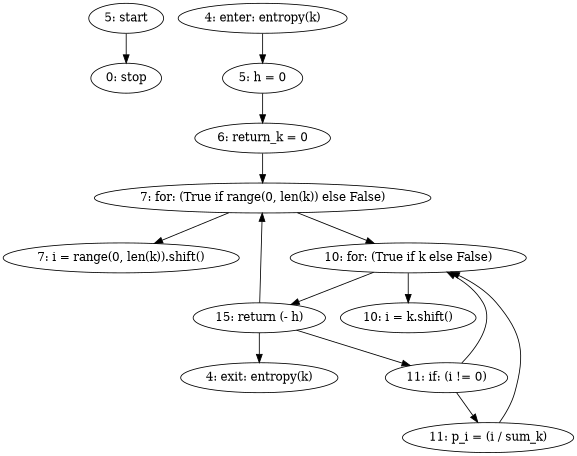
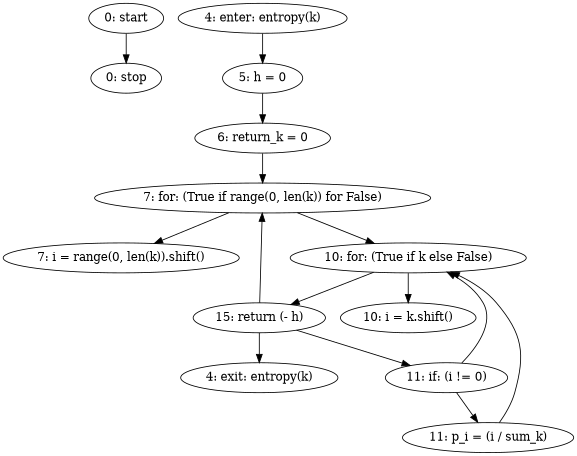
(126, 18) -> (126, 18)
(263, 198) -> (263, 198)
